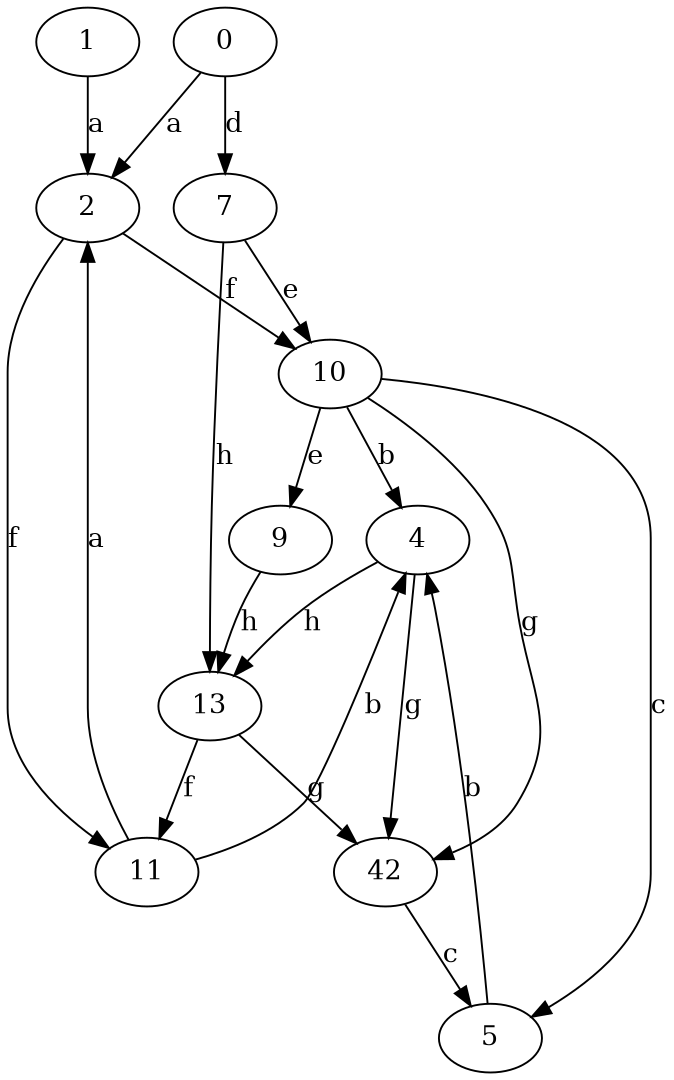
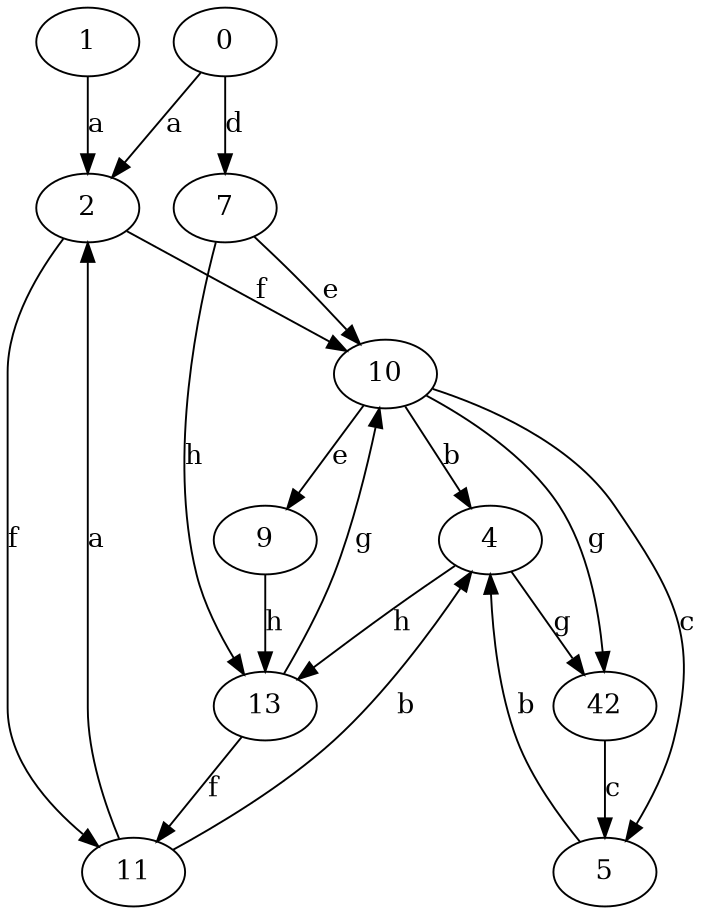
(290, 782) -> (341, 555)
